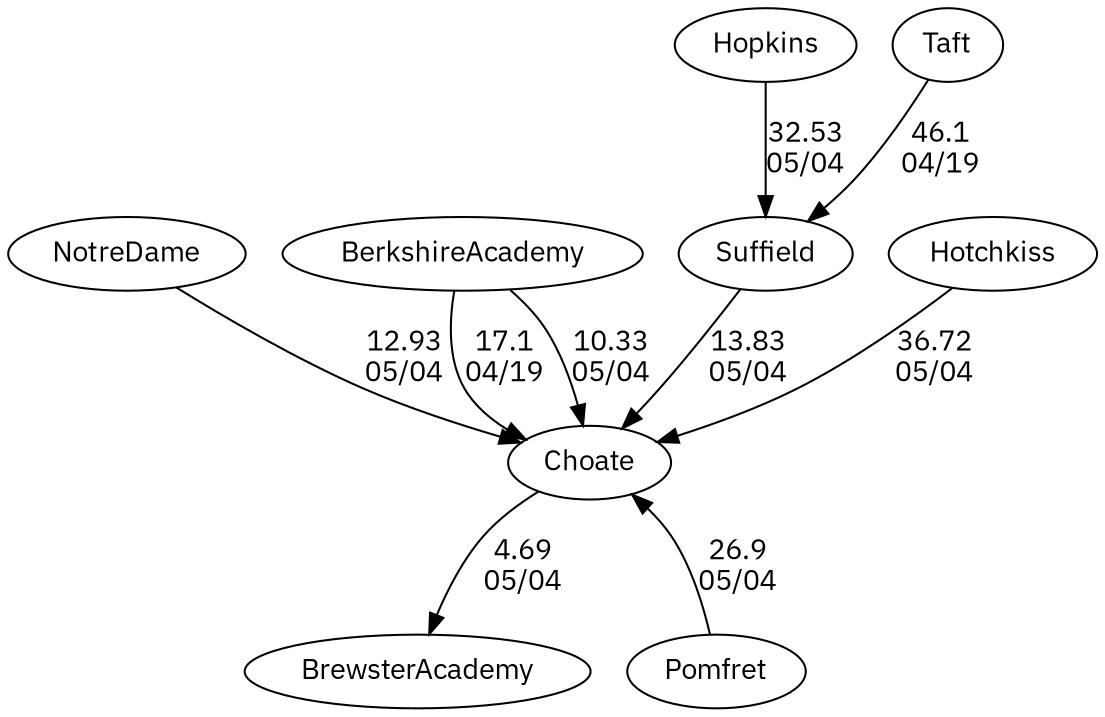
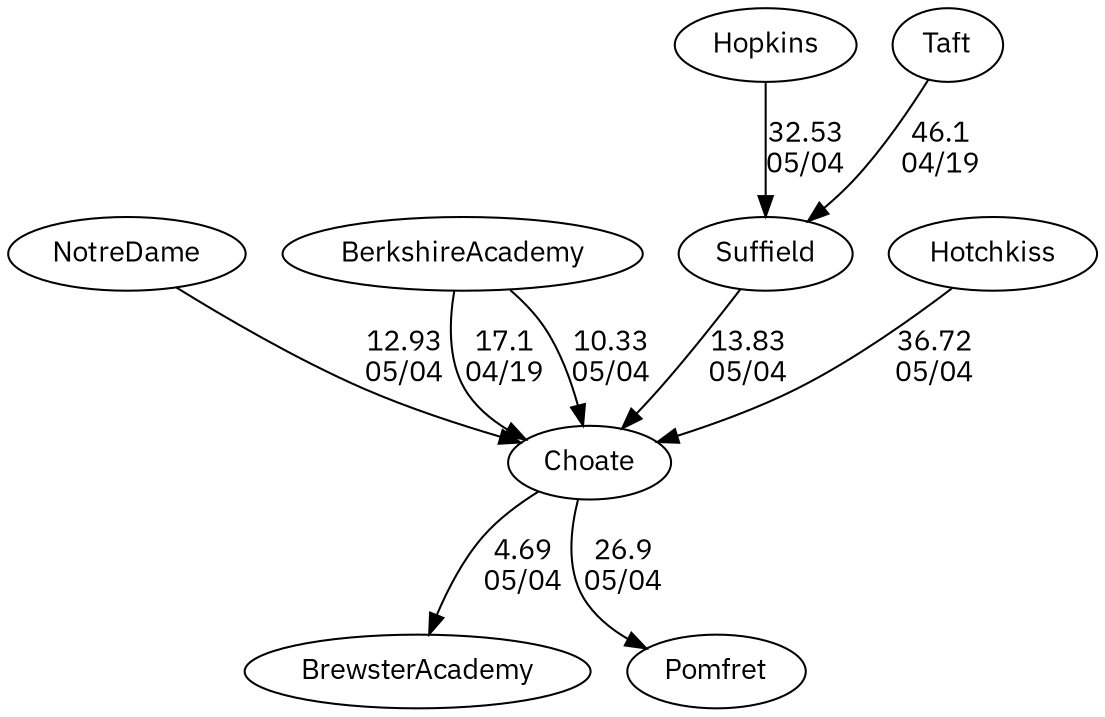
(688, 567) -> (576, 579)
